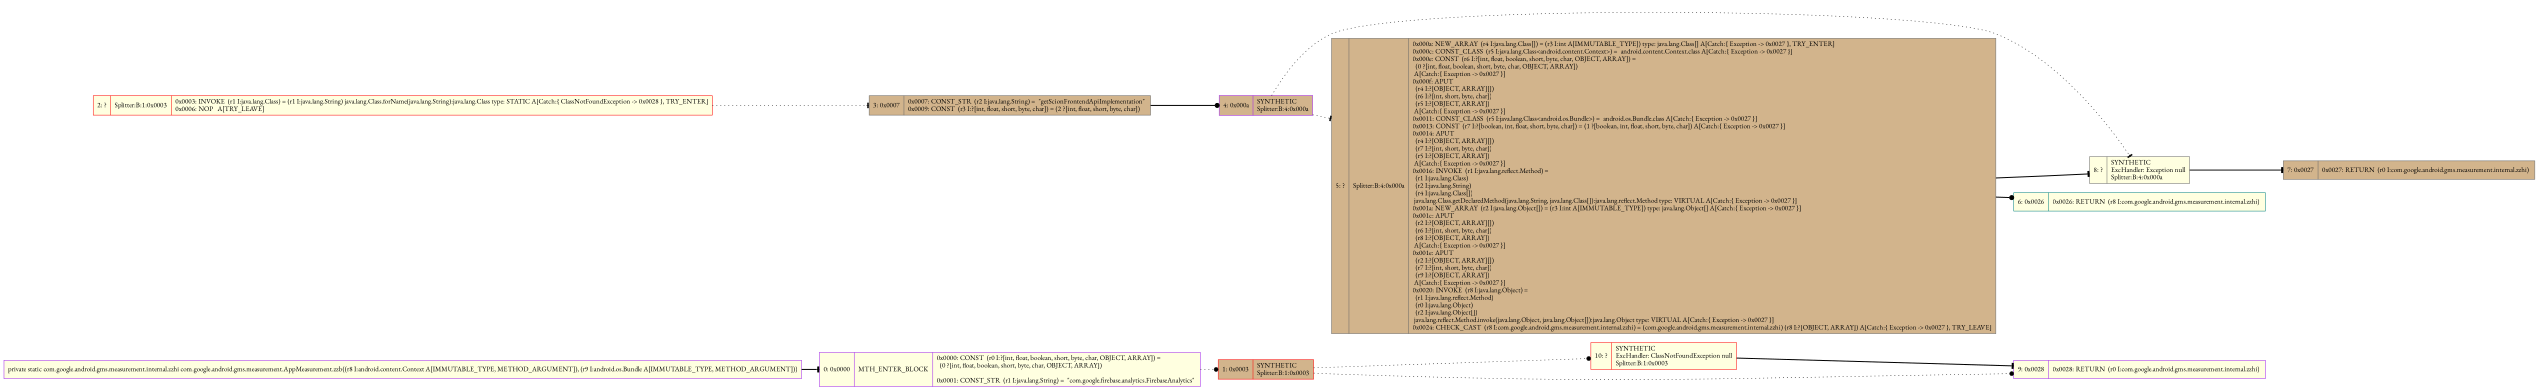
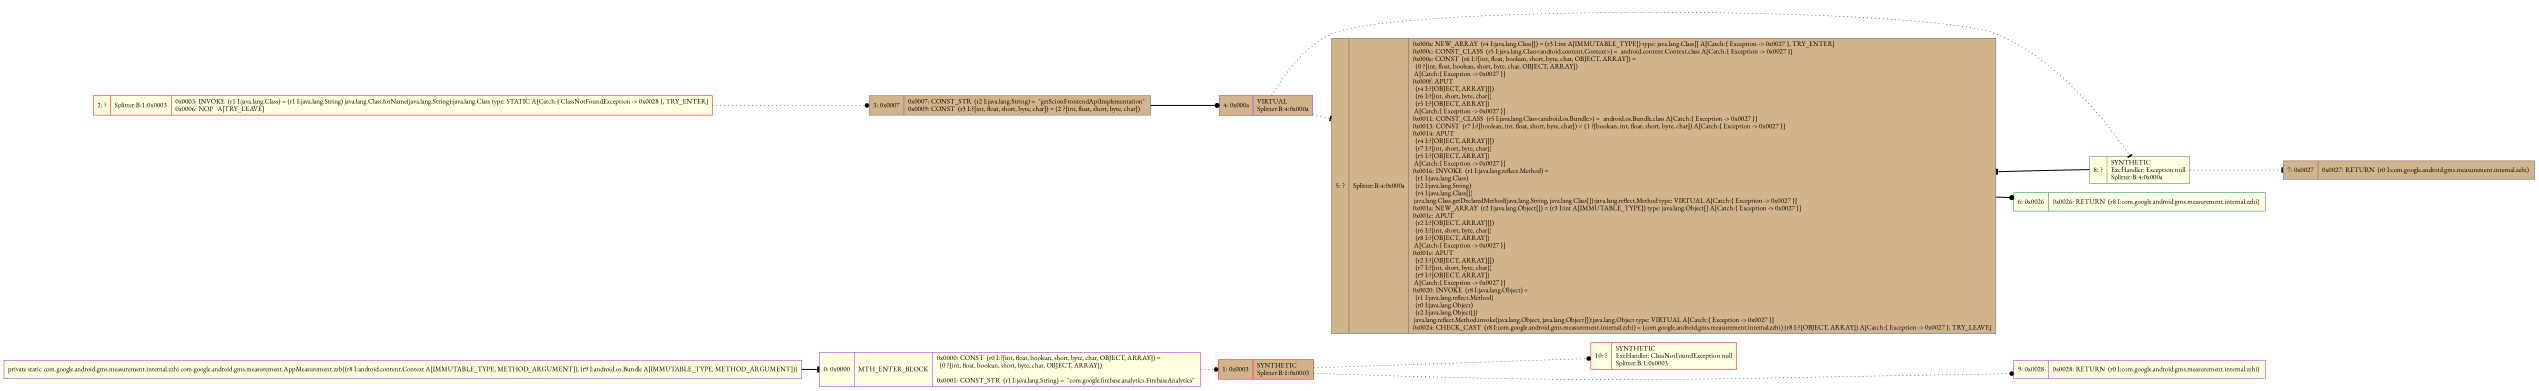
(1277, 101) -> (1272, 101)
(789, 105) -> (789, 105)
(2235, 170) -> (2235, 170)
(2042, 176) -> (2044, 171)
(1874, 362) -> none
